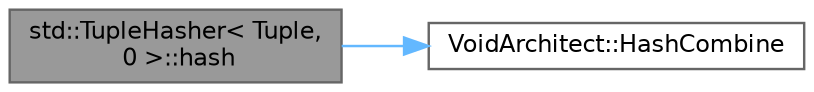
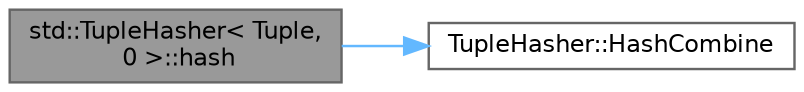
(616, 46) -> (612, 46)
